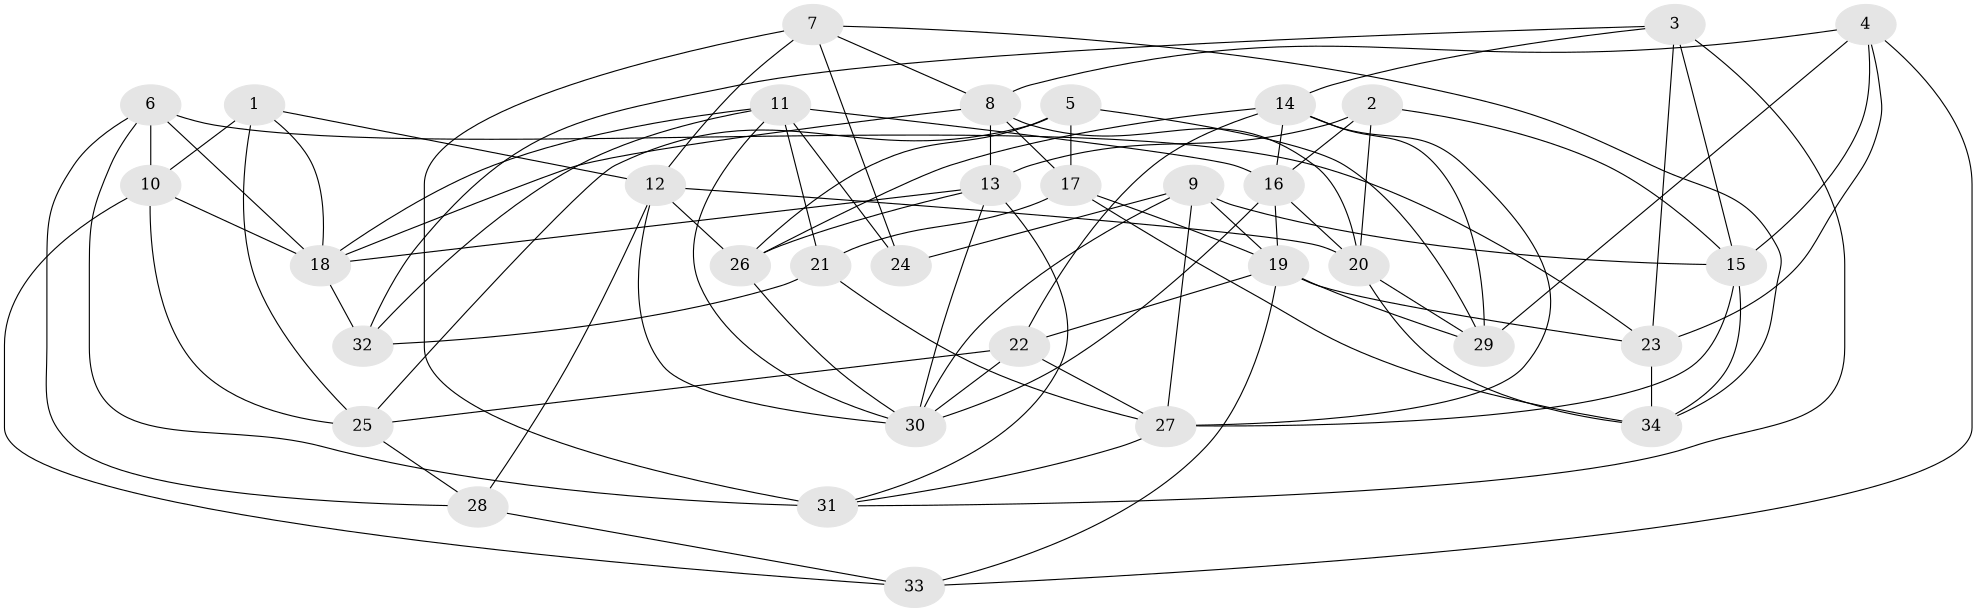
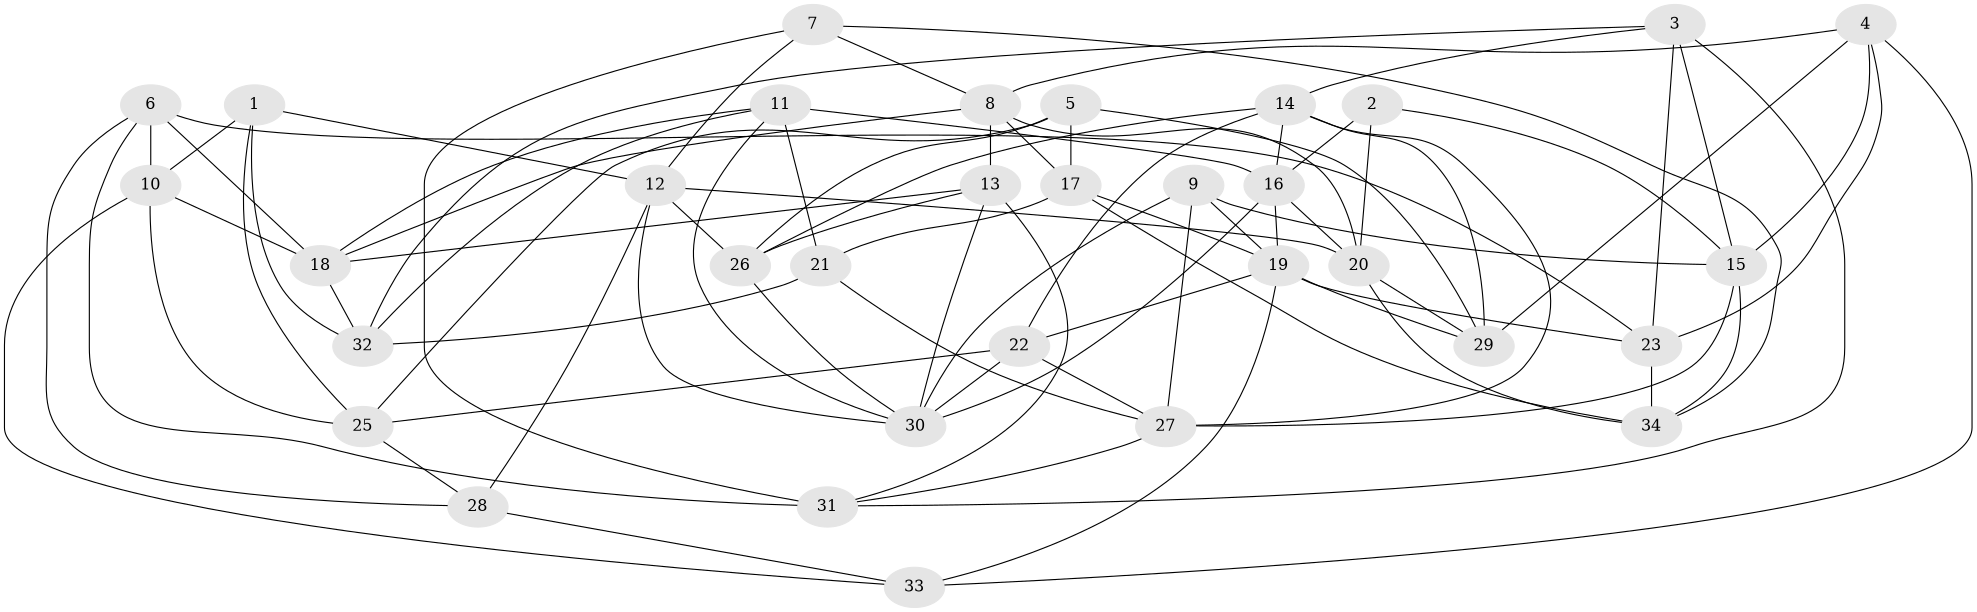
(1223, 142) -> none
(317, 176) -> (265, 251)
(901, 266) -> none
